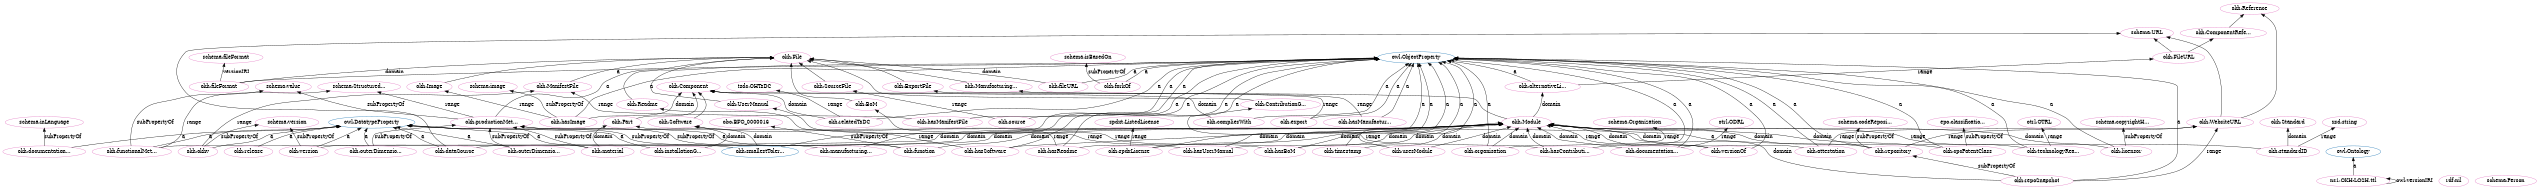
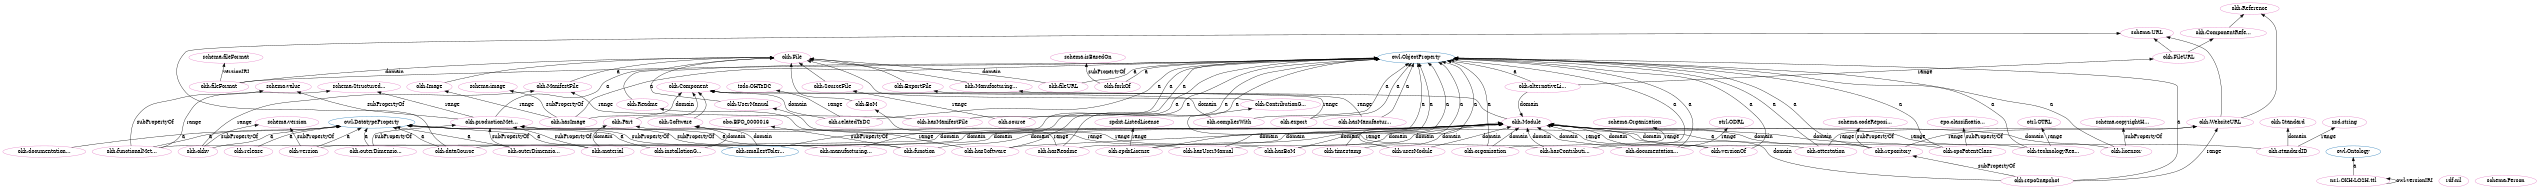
(1540, 107) -> (1519, 101)
(44, 122) -> none
